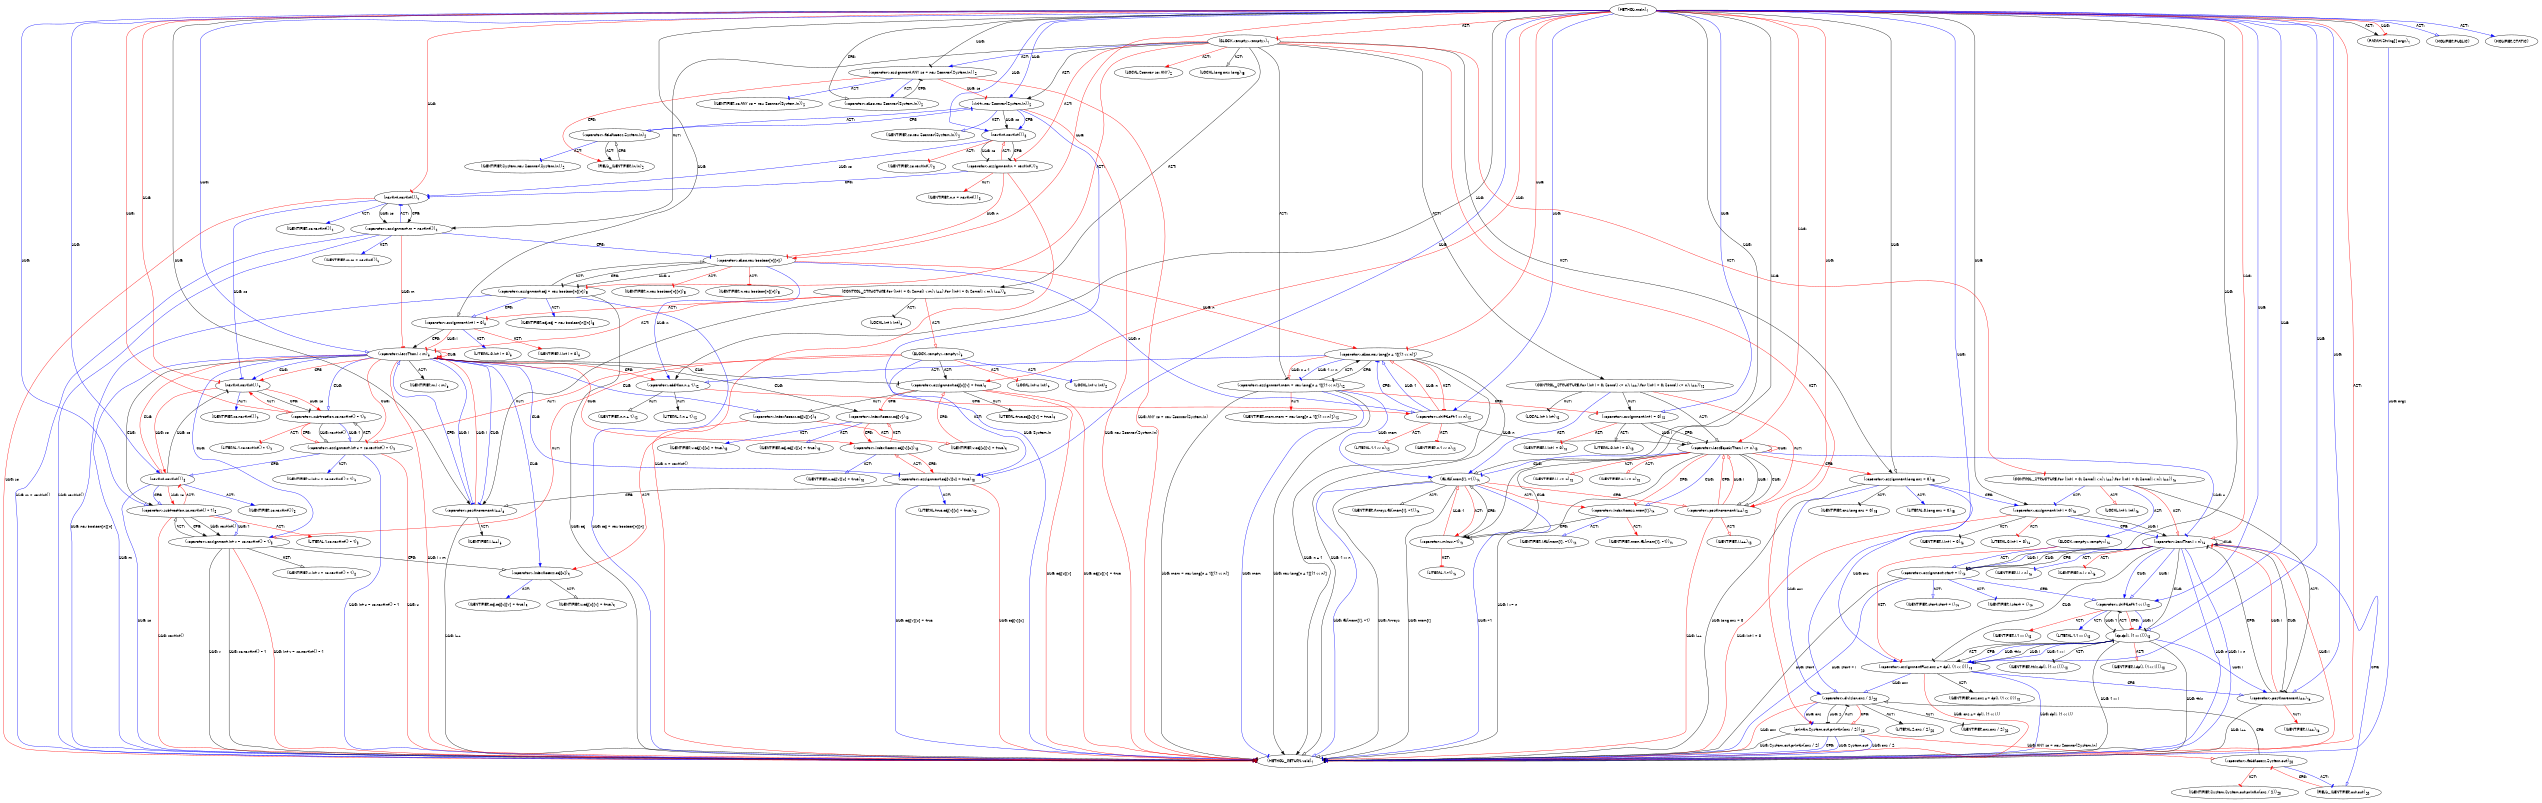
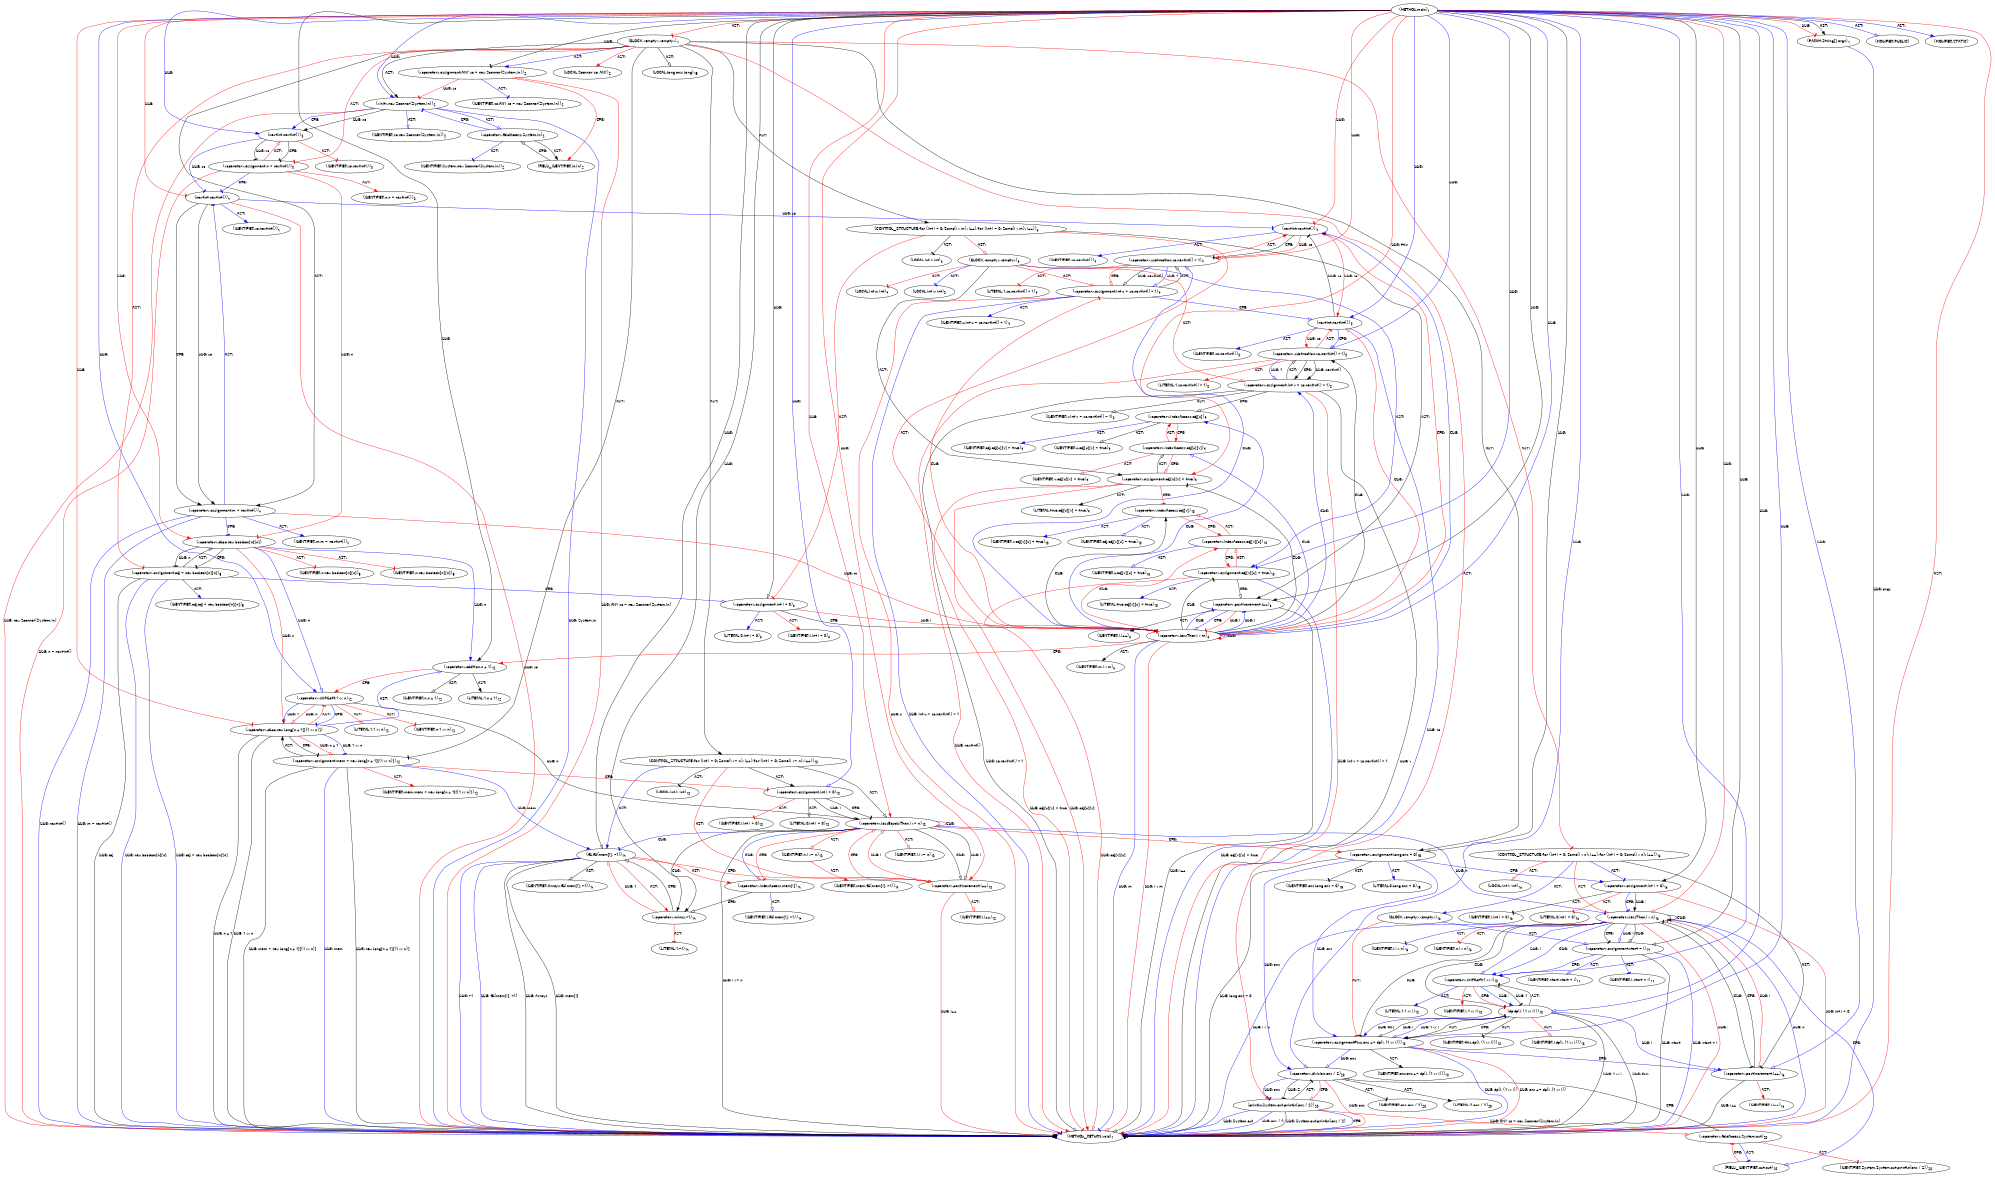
(884, 104) -> none
(1520, 198) -> (1400, 245)
(940, 424) -> (1170, 463)
none -> (1177, 431)
(630, 467) -> (1187, 598)
(1631, 525) -> (827, 871)
